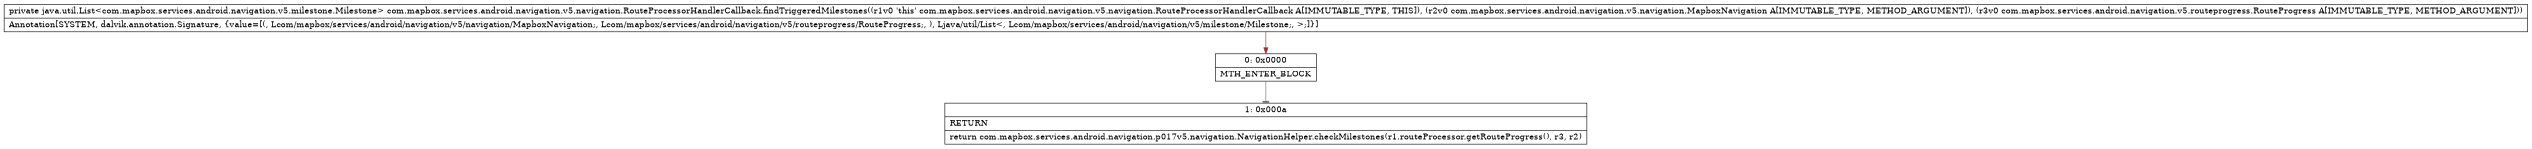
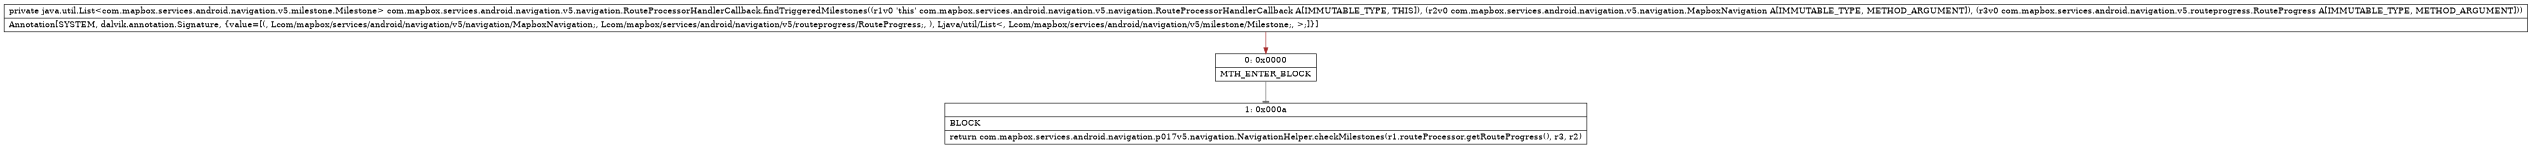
(969, 123) -> (965, 123)
